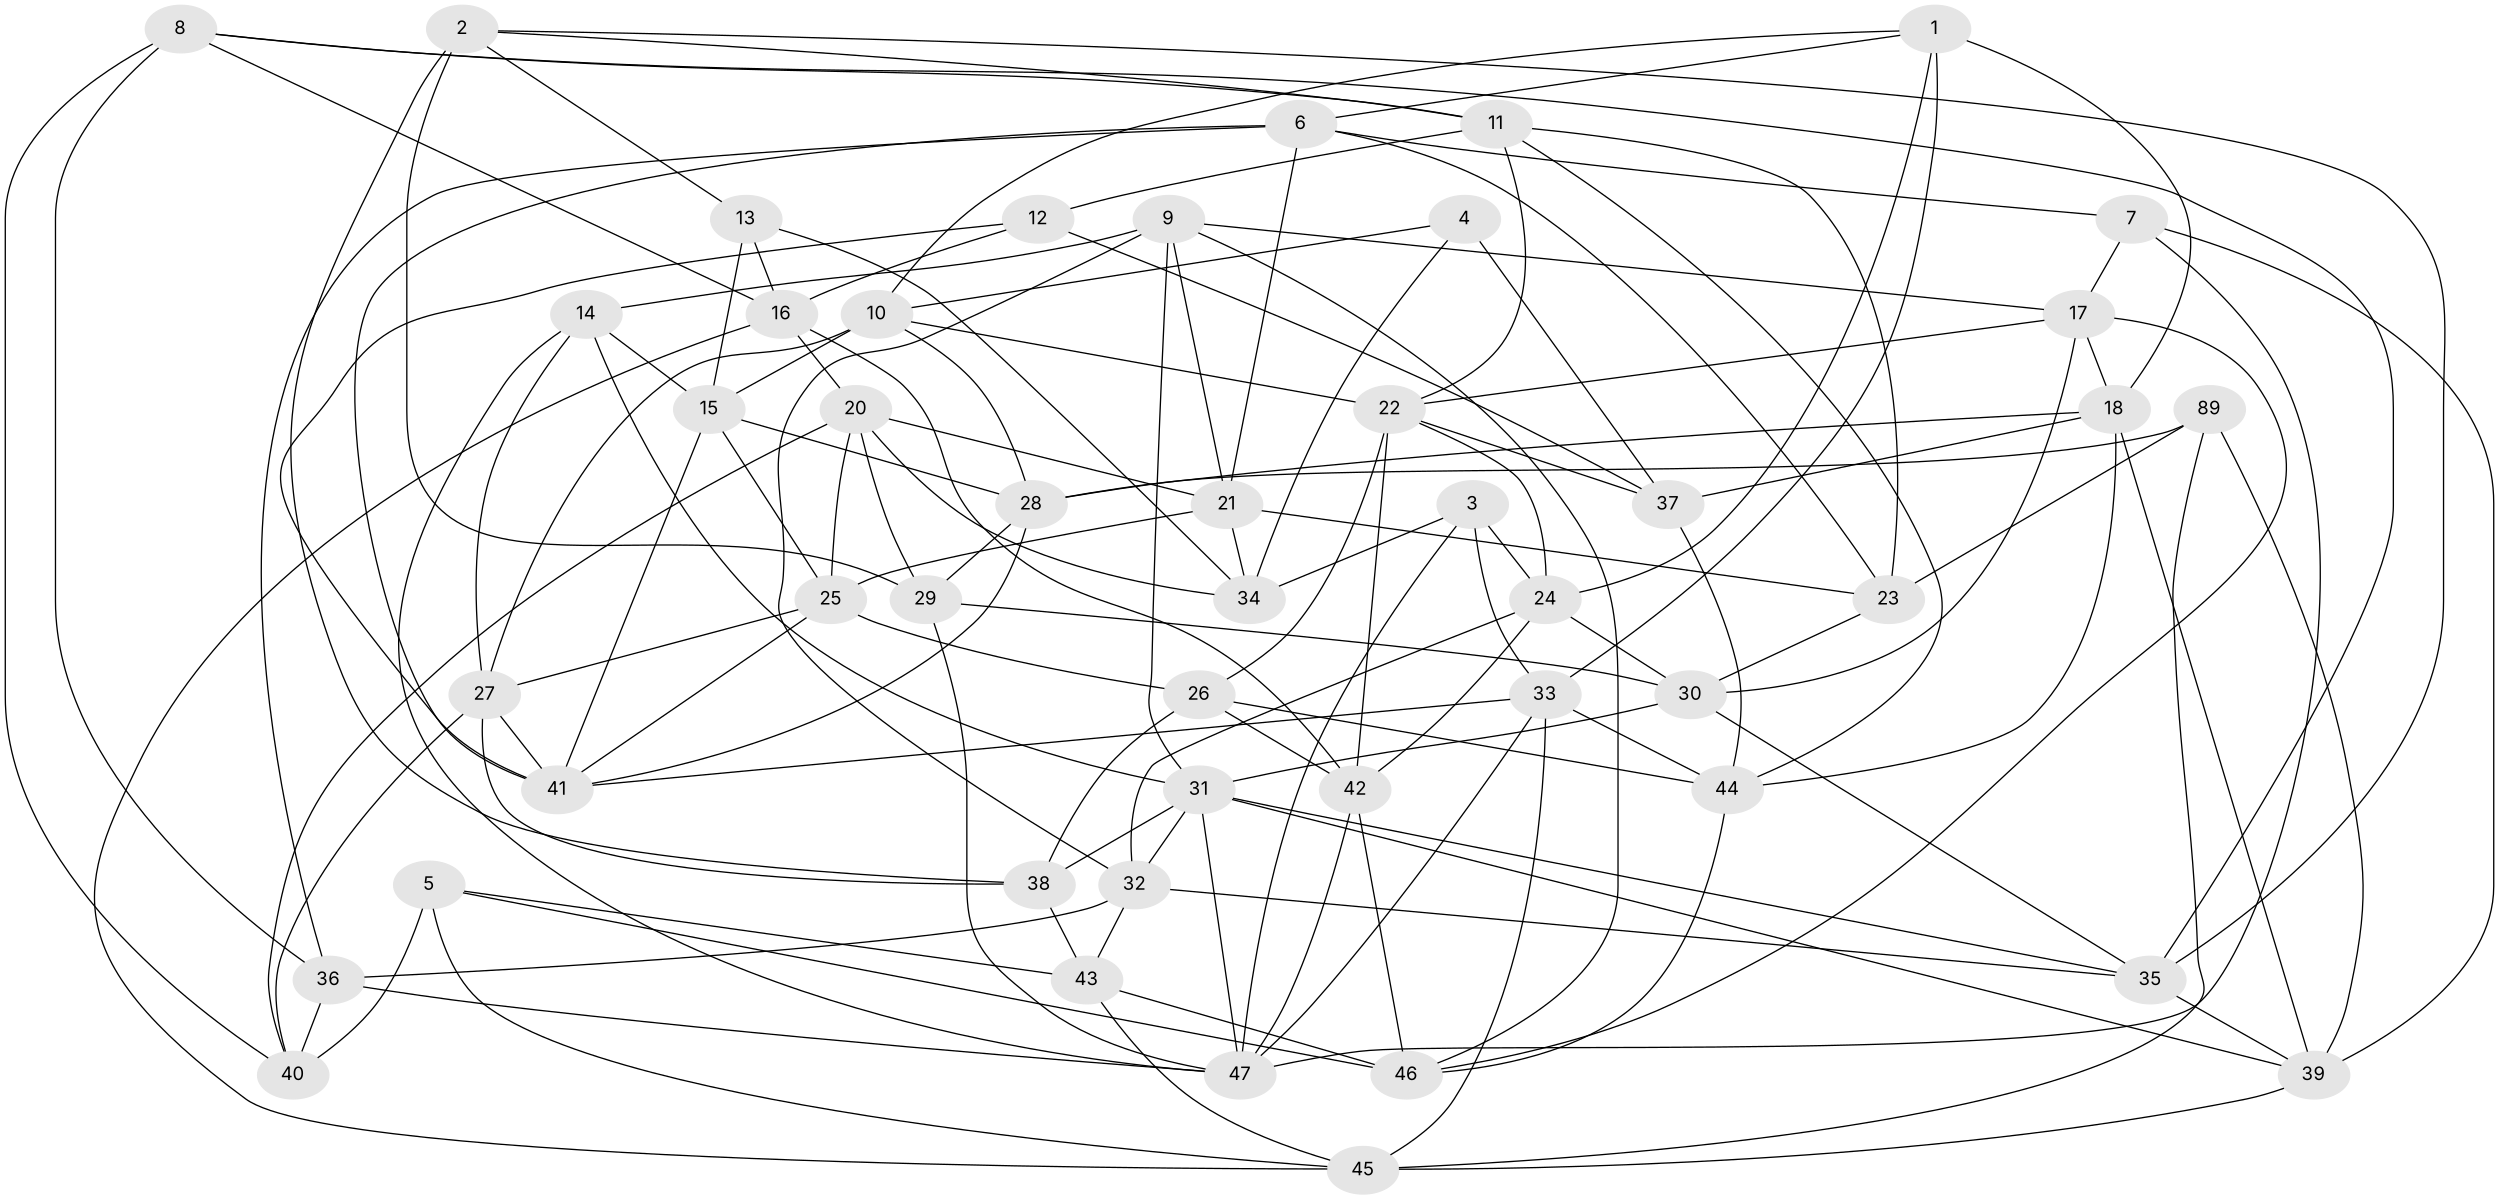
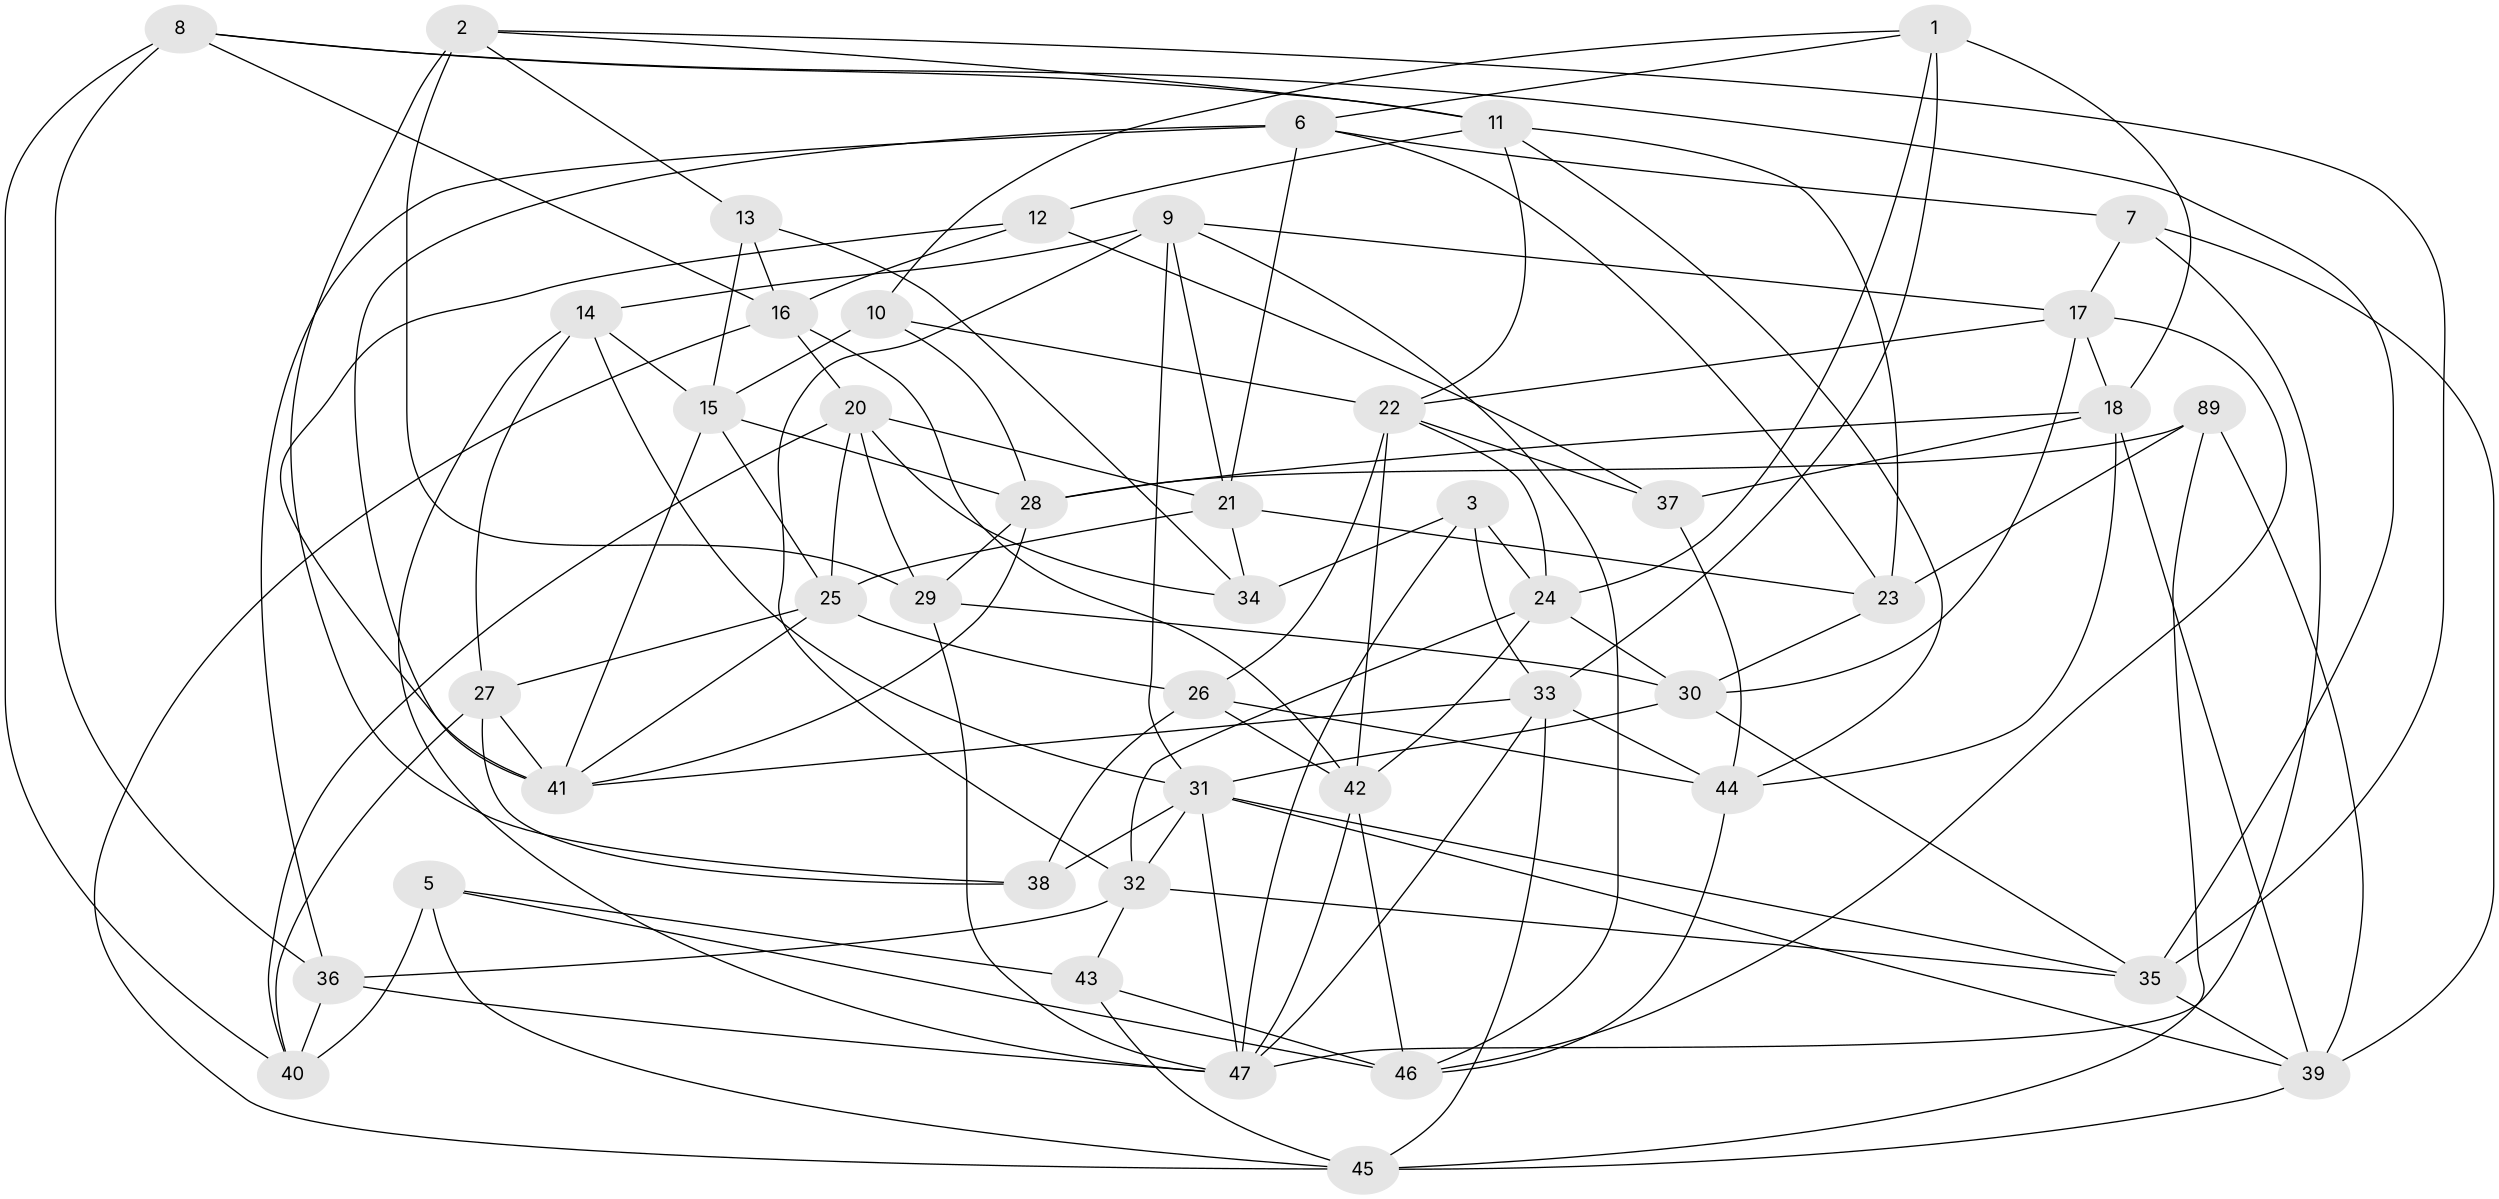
(1465, 219) -> none
(613, 435) -> none
(1063, 933) -> none
